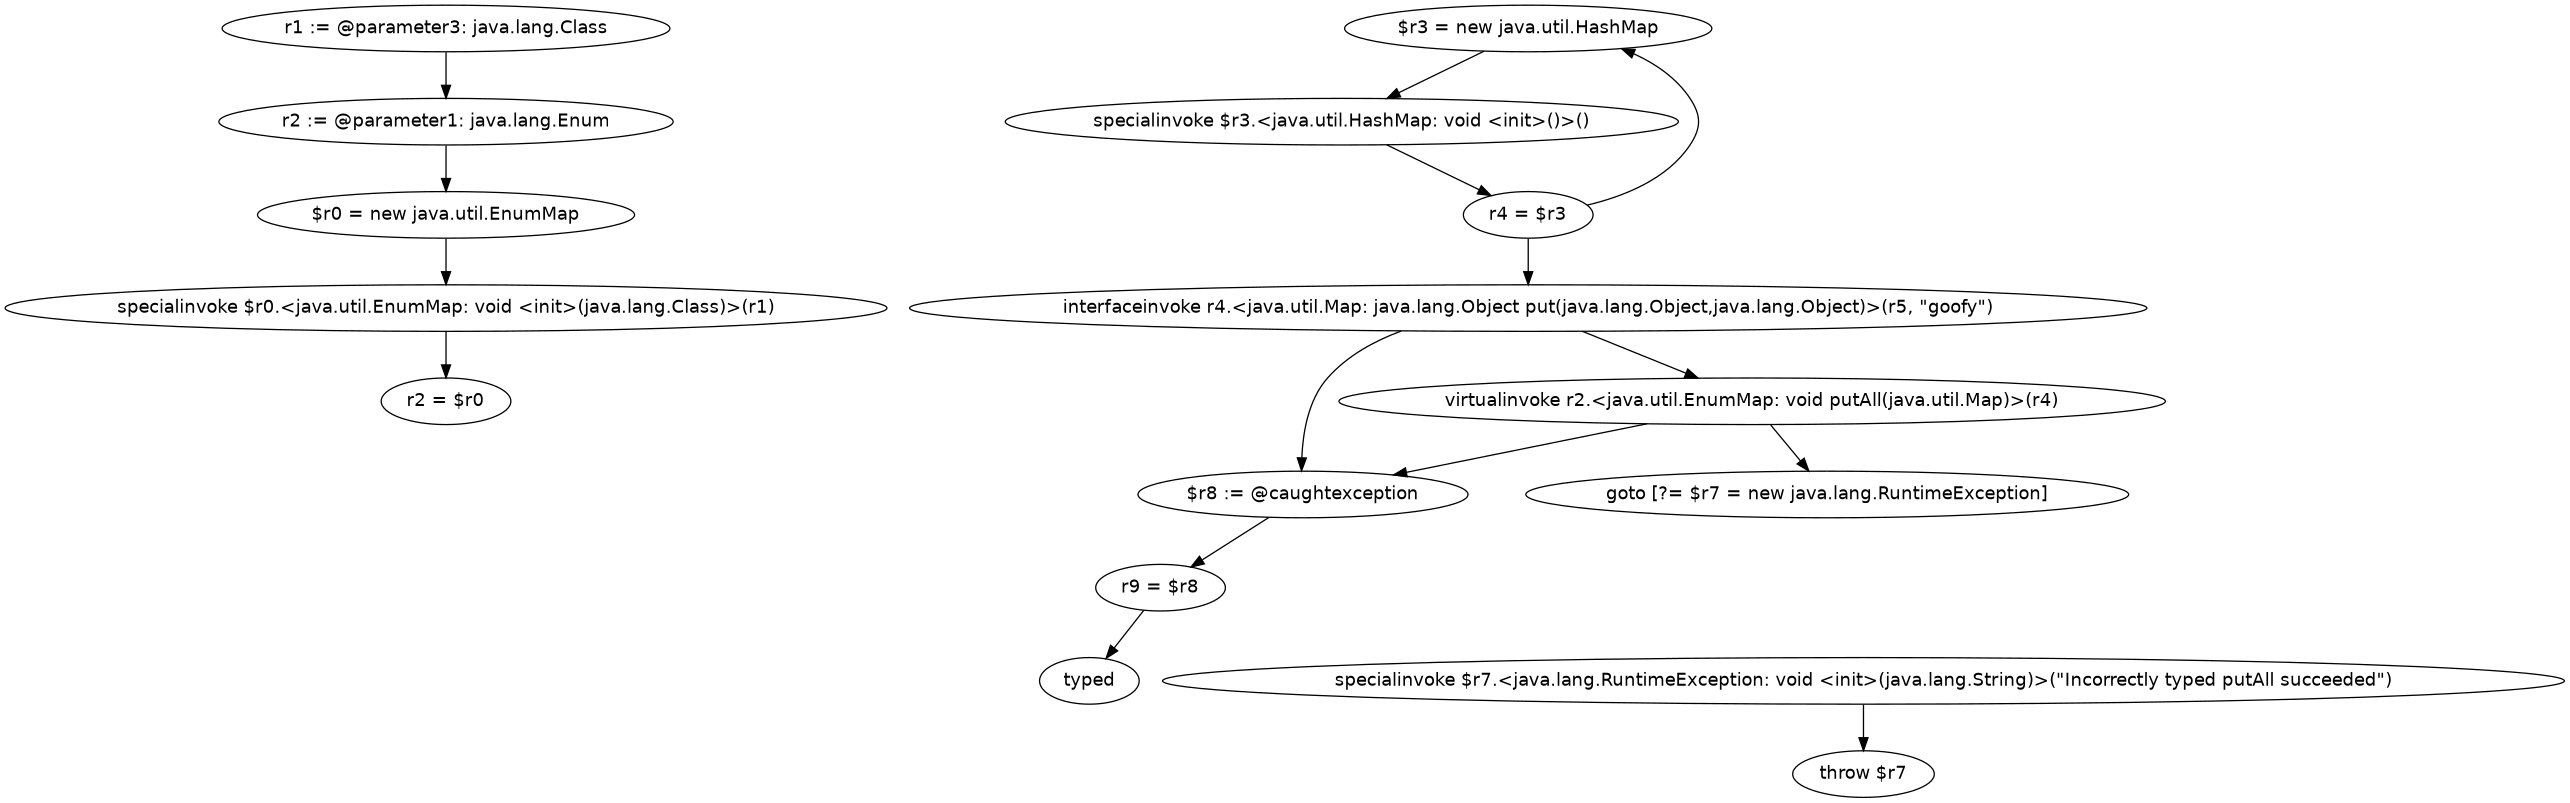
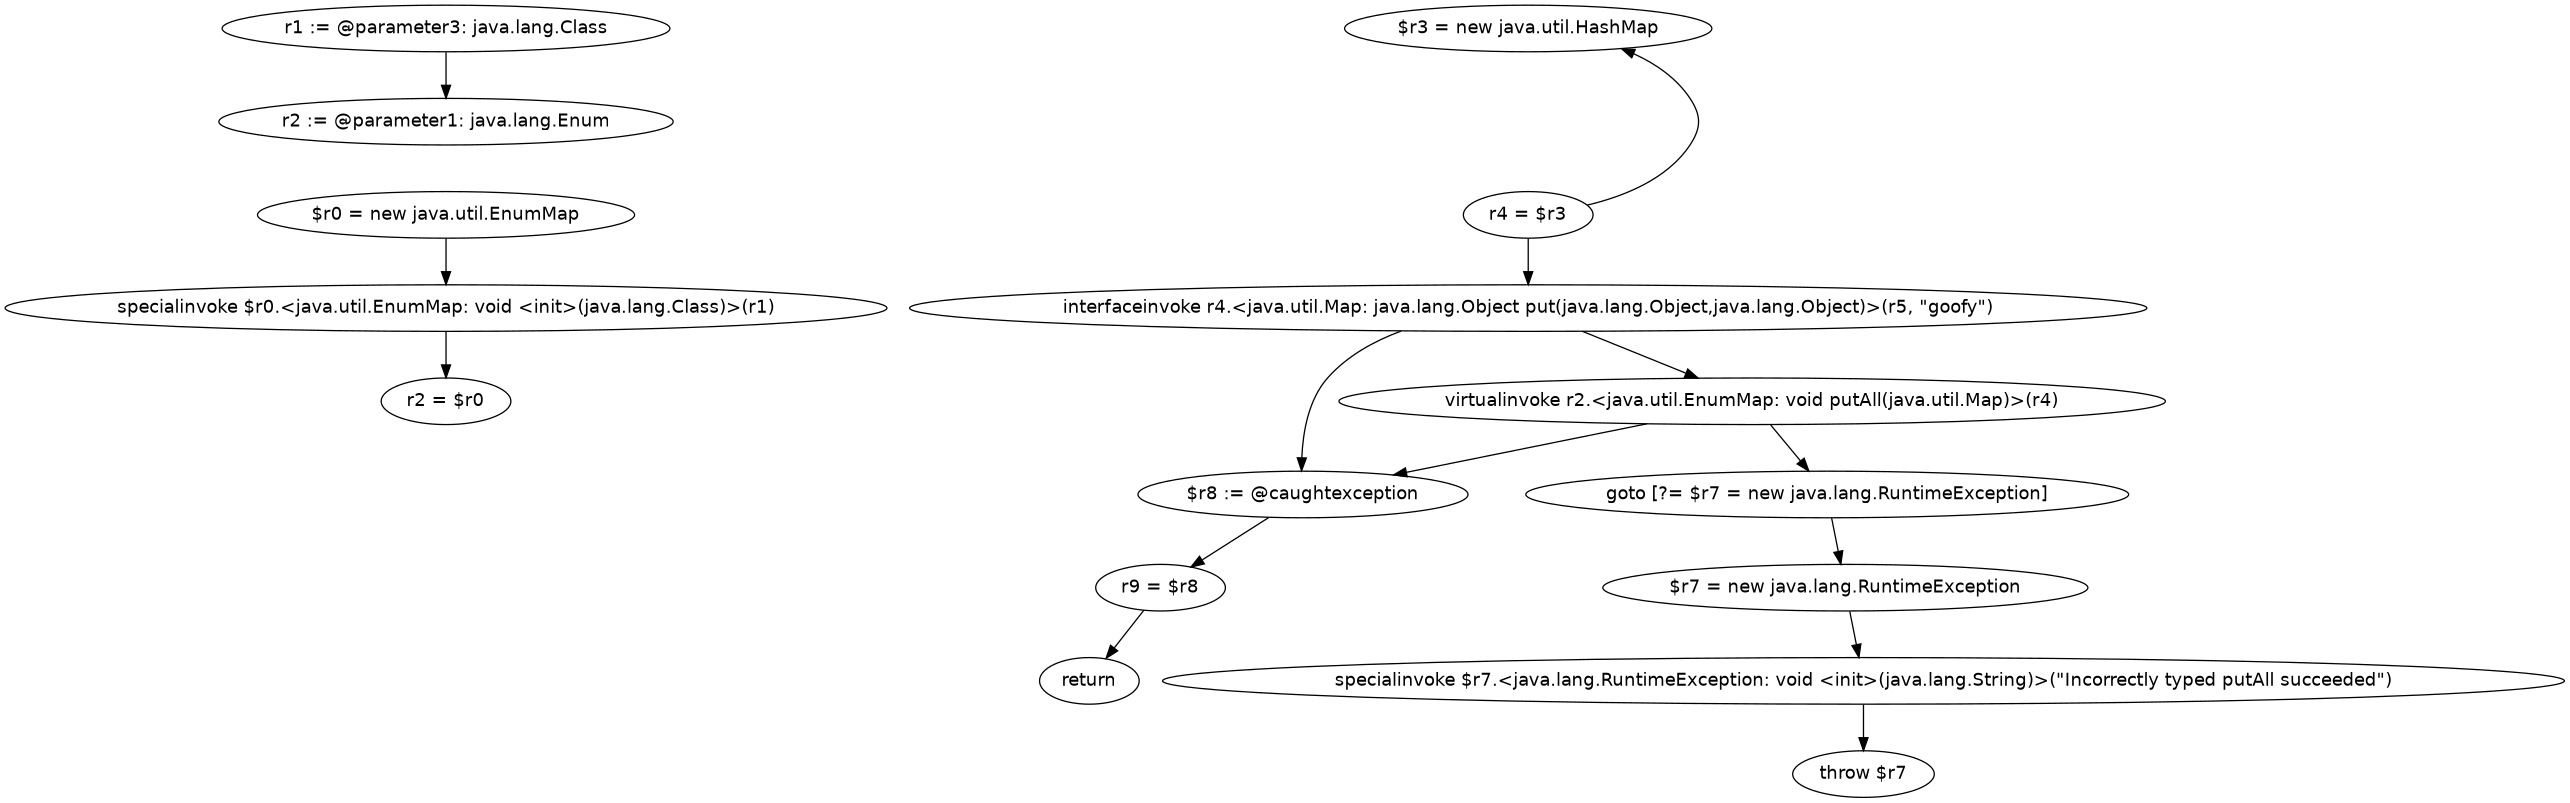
(1342, 122) -> none
(446, 162) -> none
none -> (1845, 588)
(1089, 681) -> (1089, 681)
